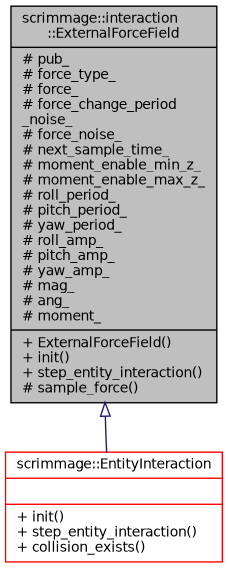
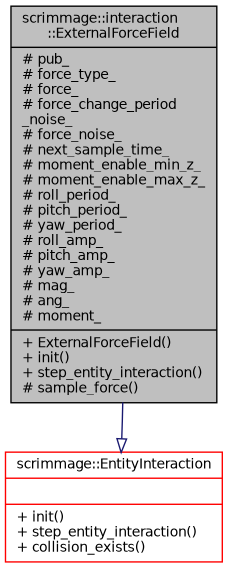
(106, 434) -> (122, 421)
